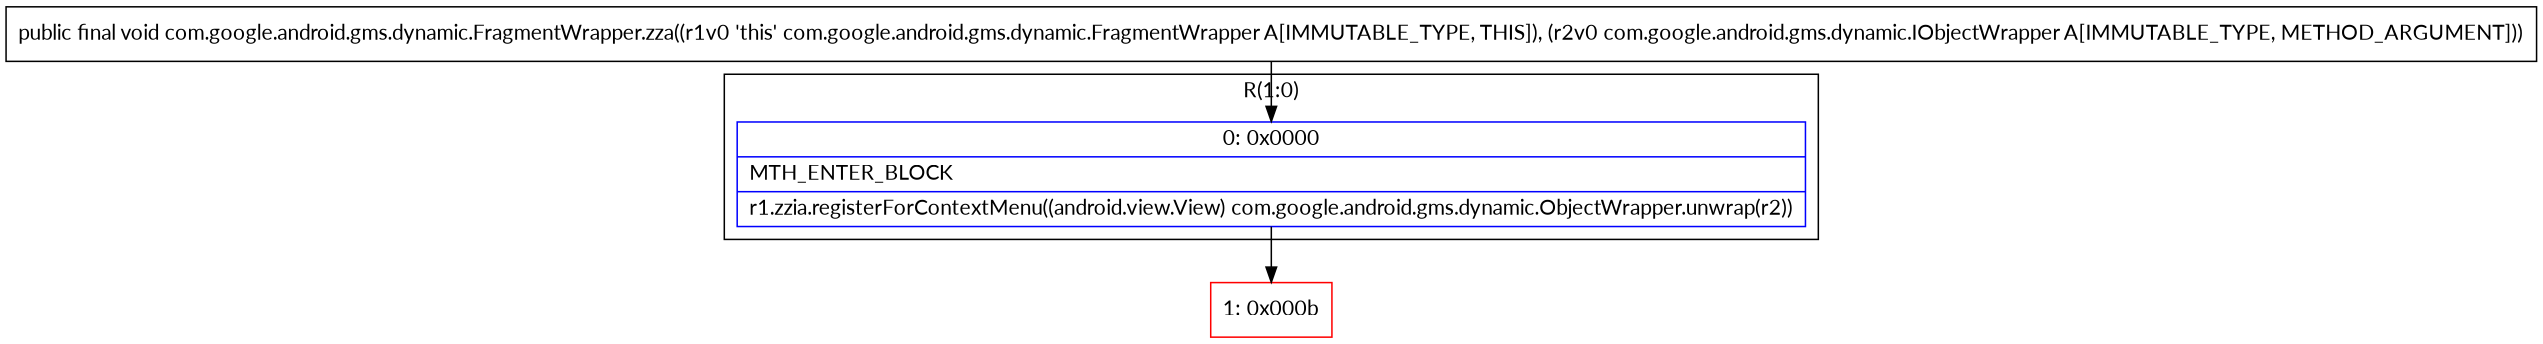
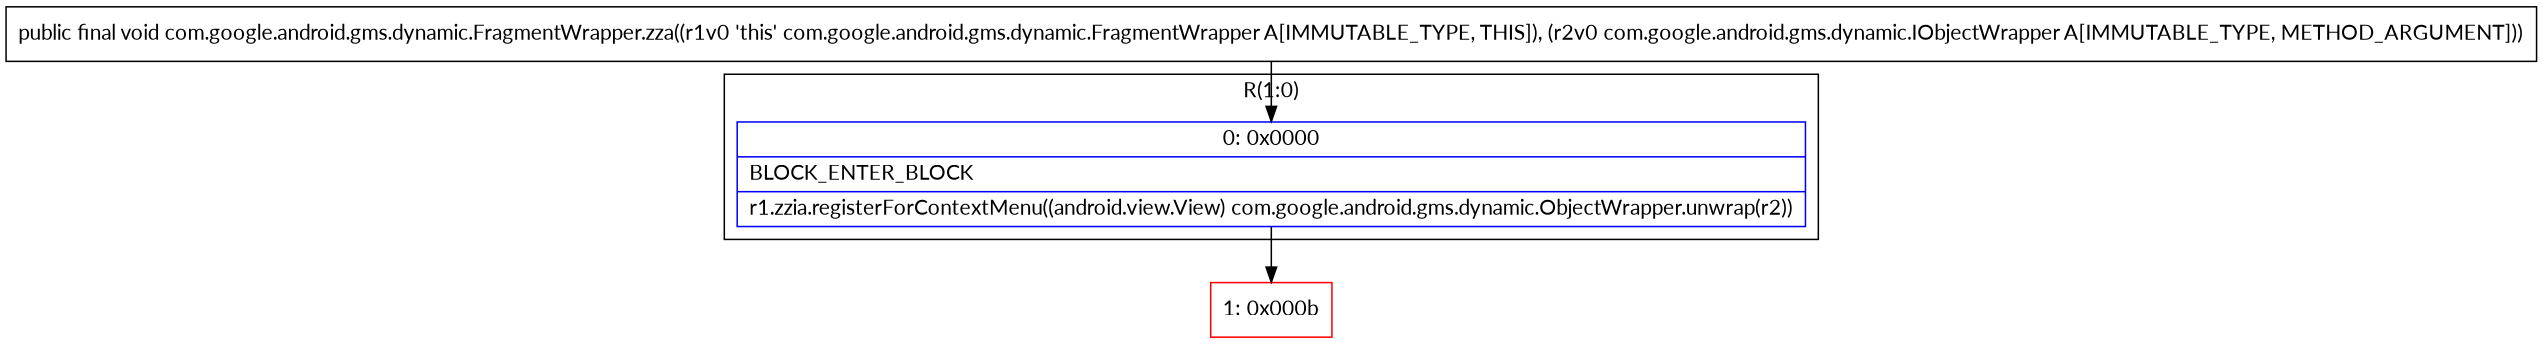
(852, 173) -> (861, 173)
